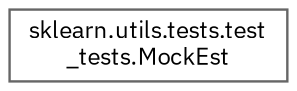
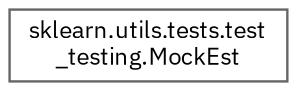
(148, 45) -> (148, 45)
